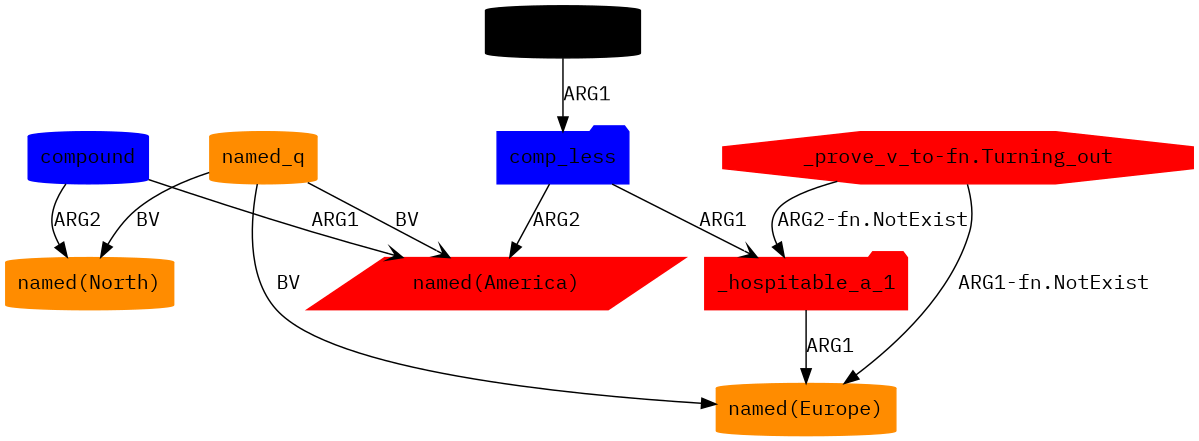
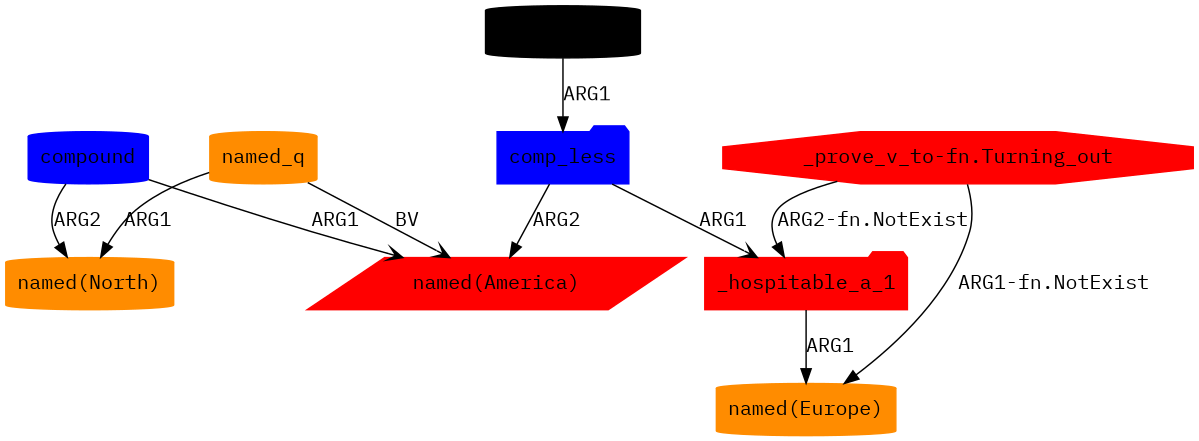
(148, 221) -> (148, 221)
(418, 368) -> none
